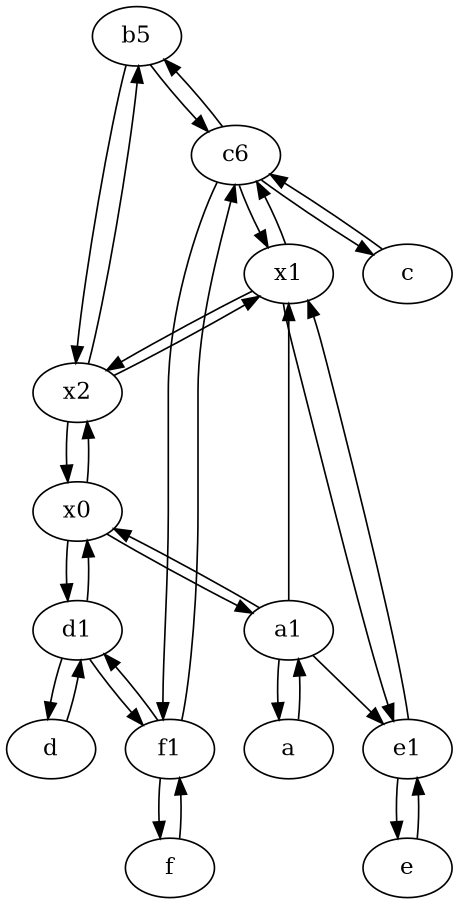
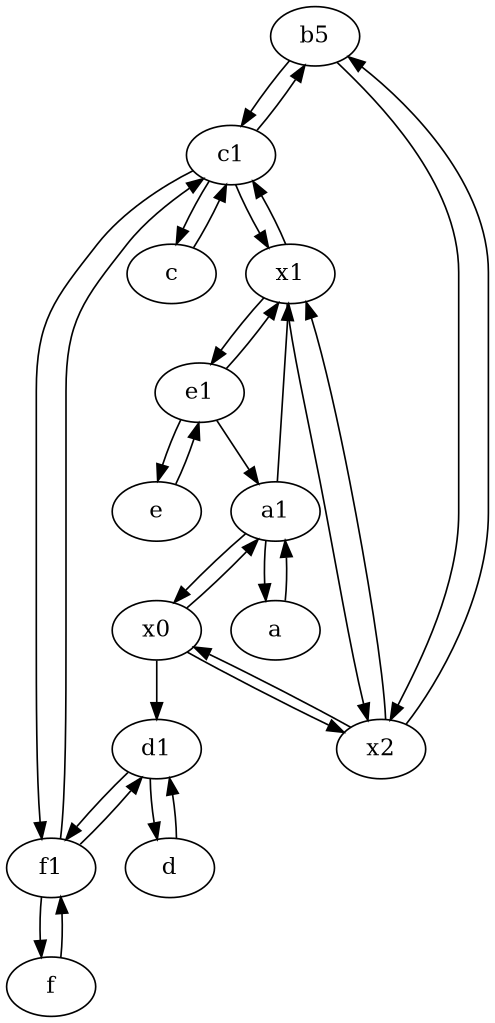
(236, 155) -> (231, 155)
(89, 579) -> none
(342, 684) -> (233, 445)
